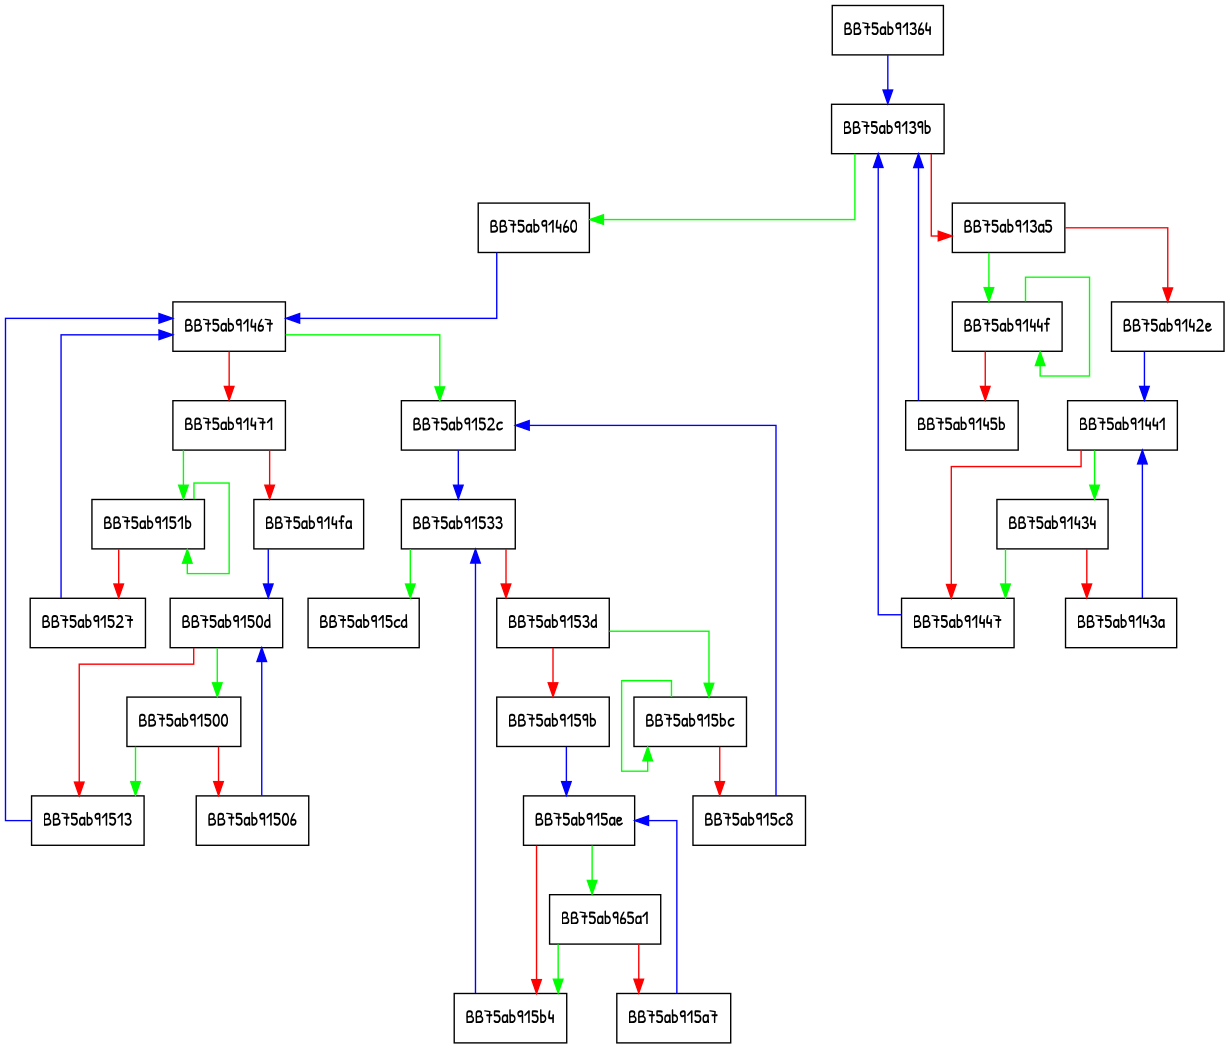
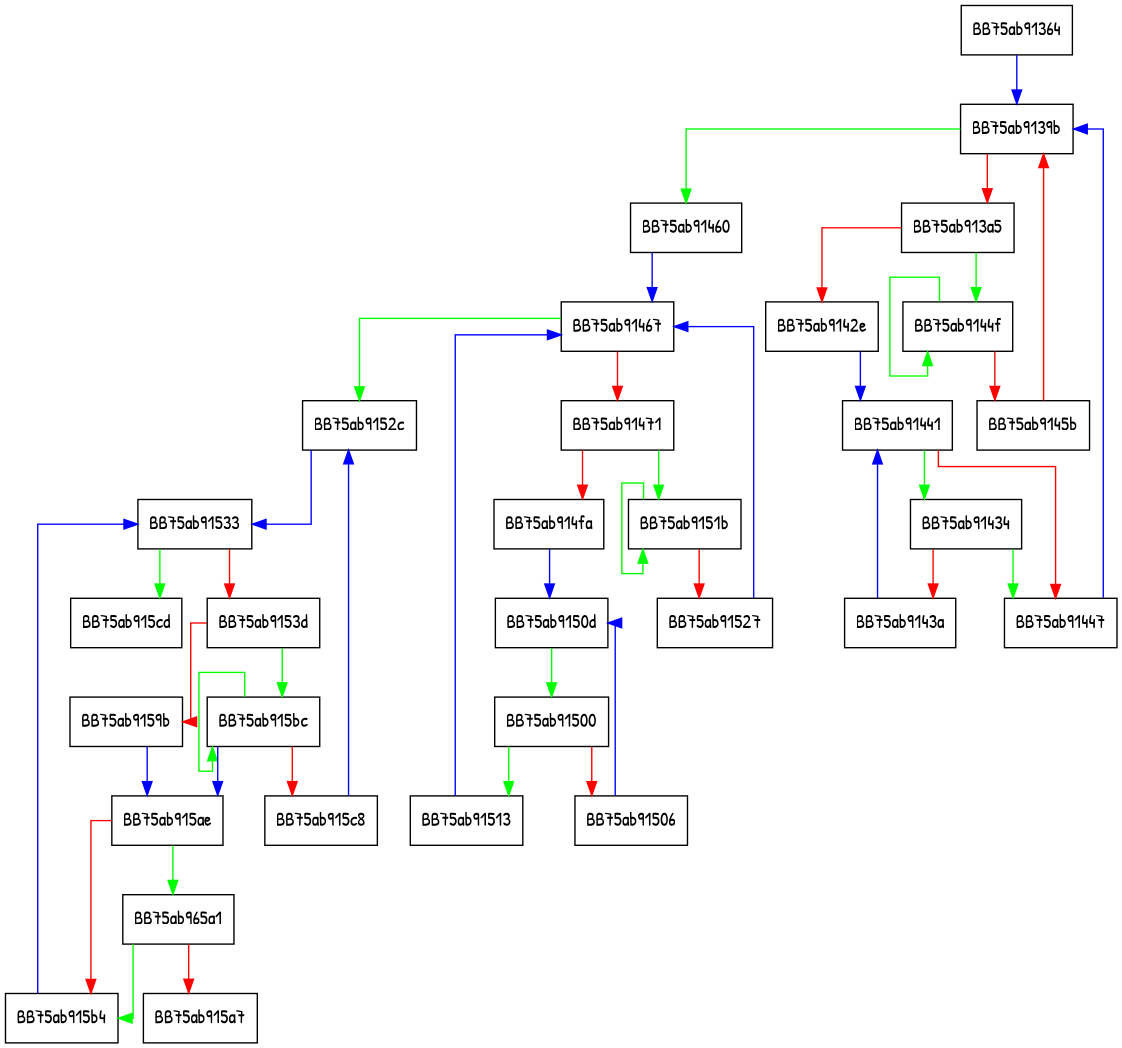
(918, 284) -> (1044, 284)
(86, 664) -> none
(677, 893) -> (218, 764)
